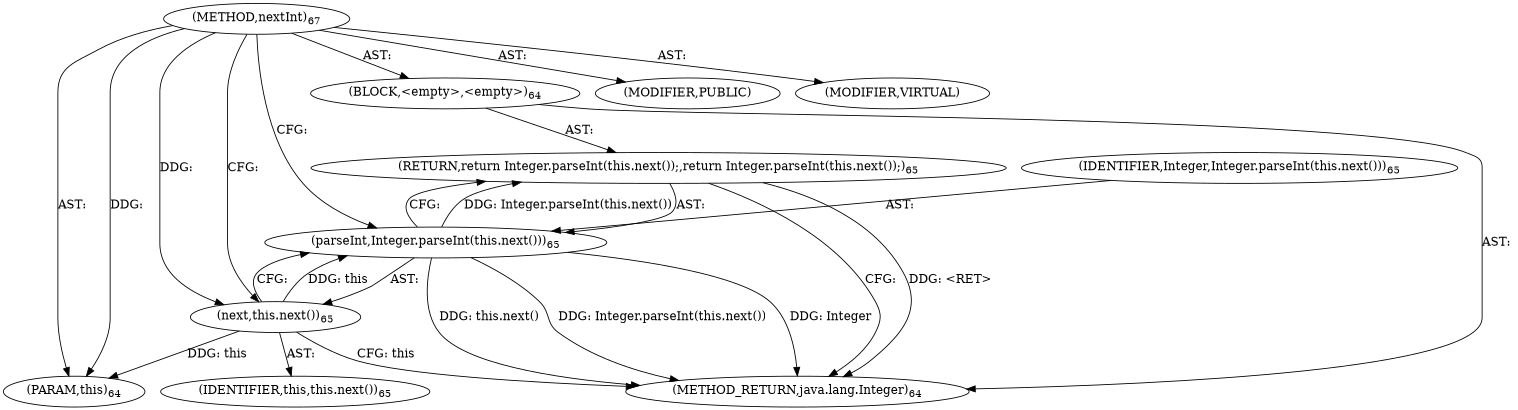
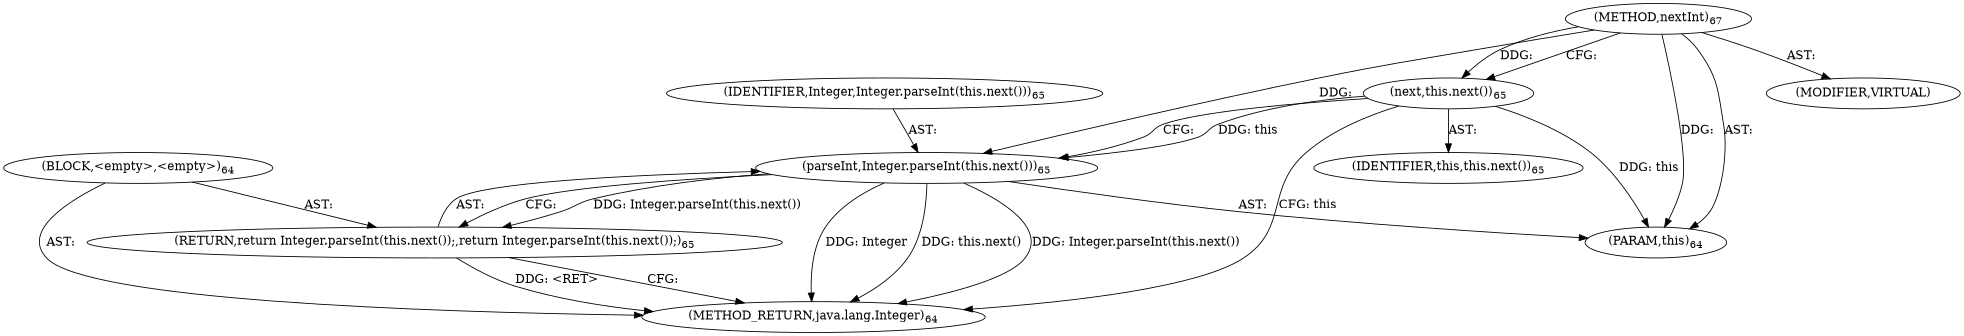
(346, 54) -> none
(688, 93) -> none
(294, 131) -> (1338, 93)
(375, 284) -> (1293, 217)
